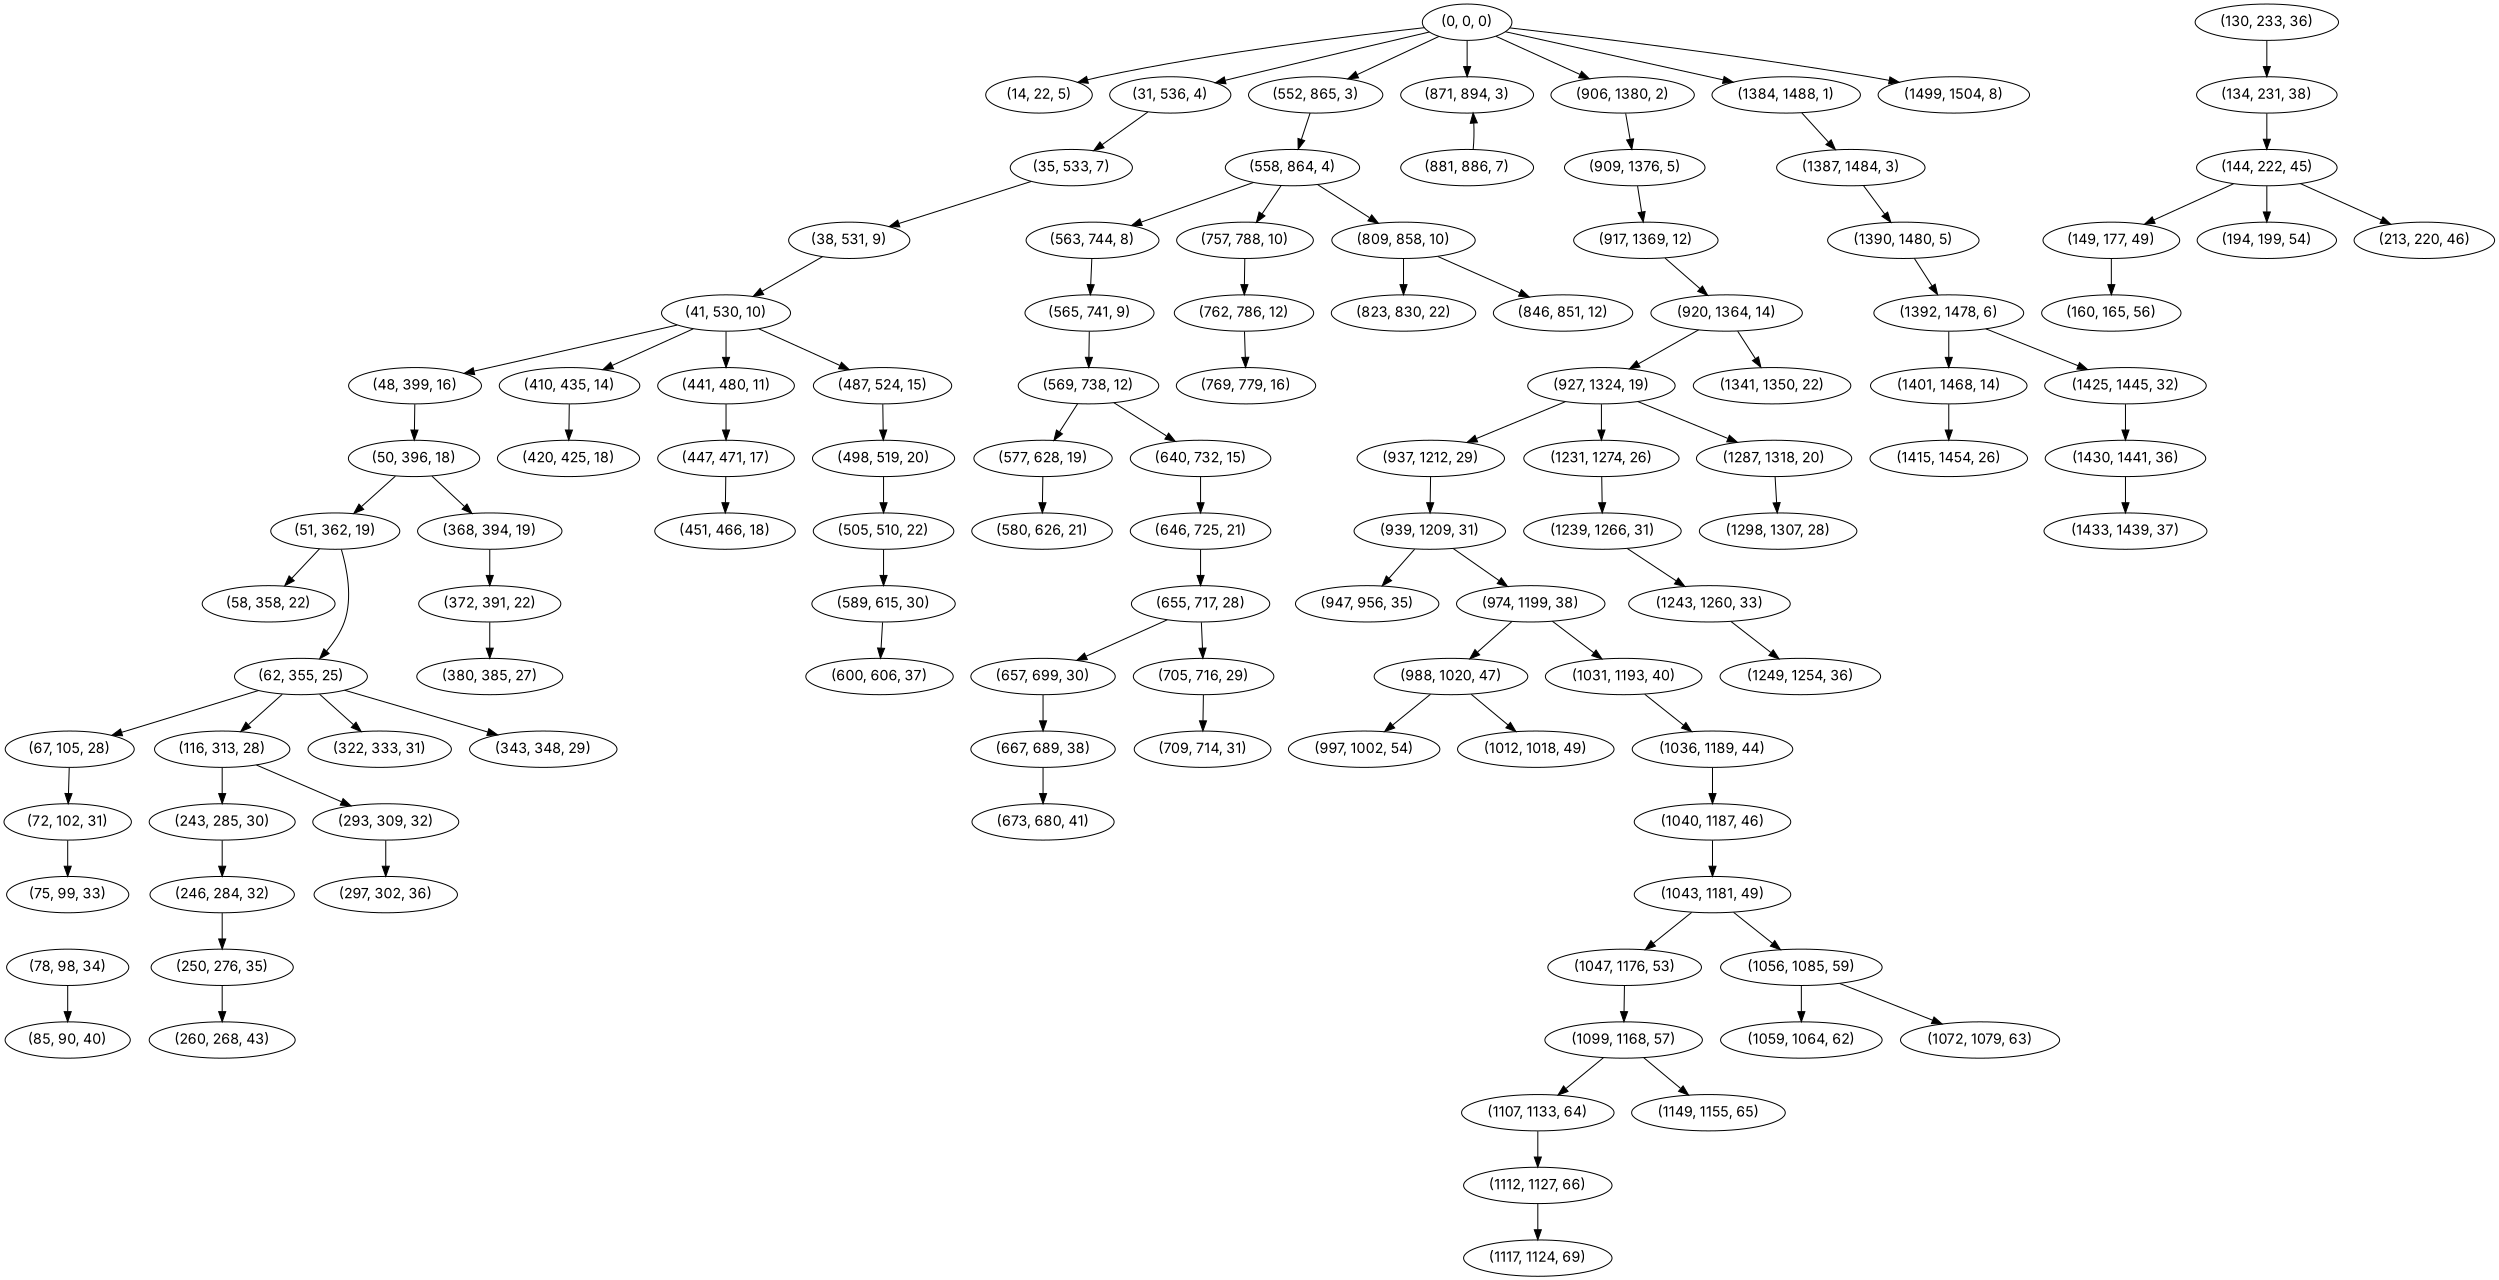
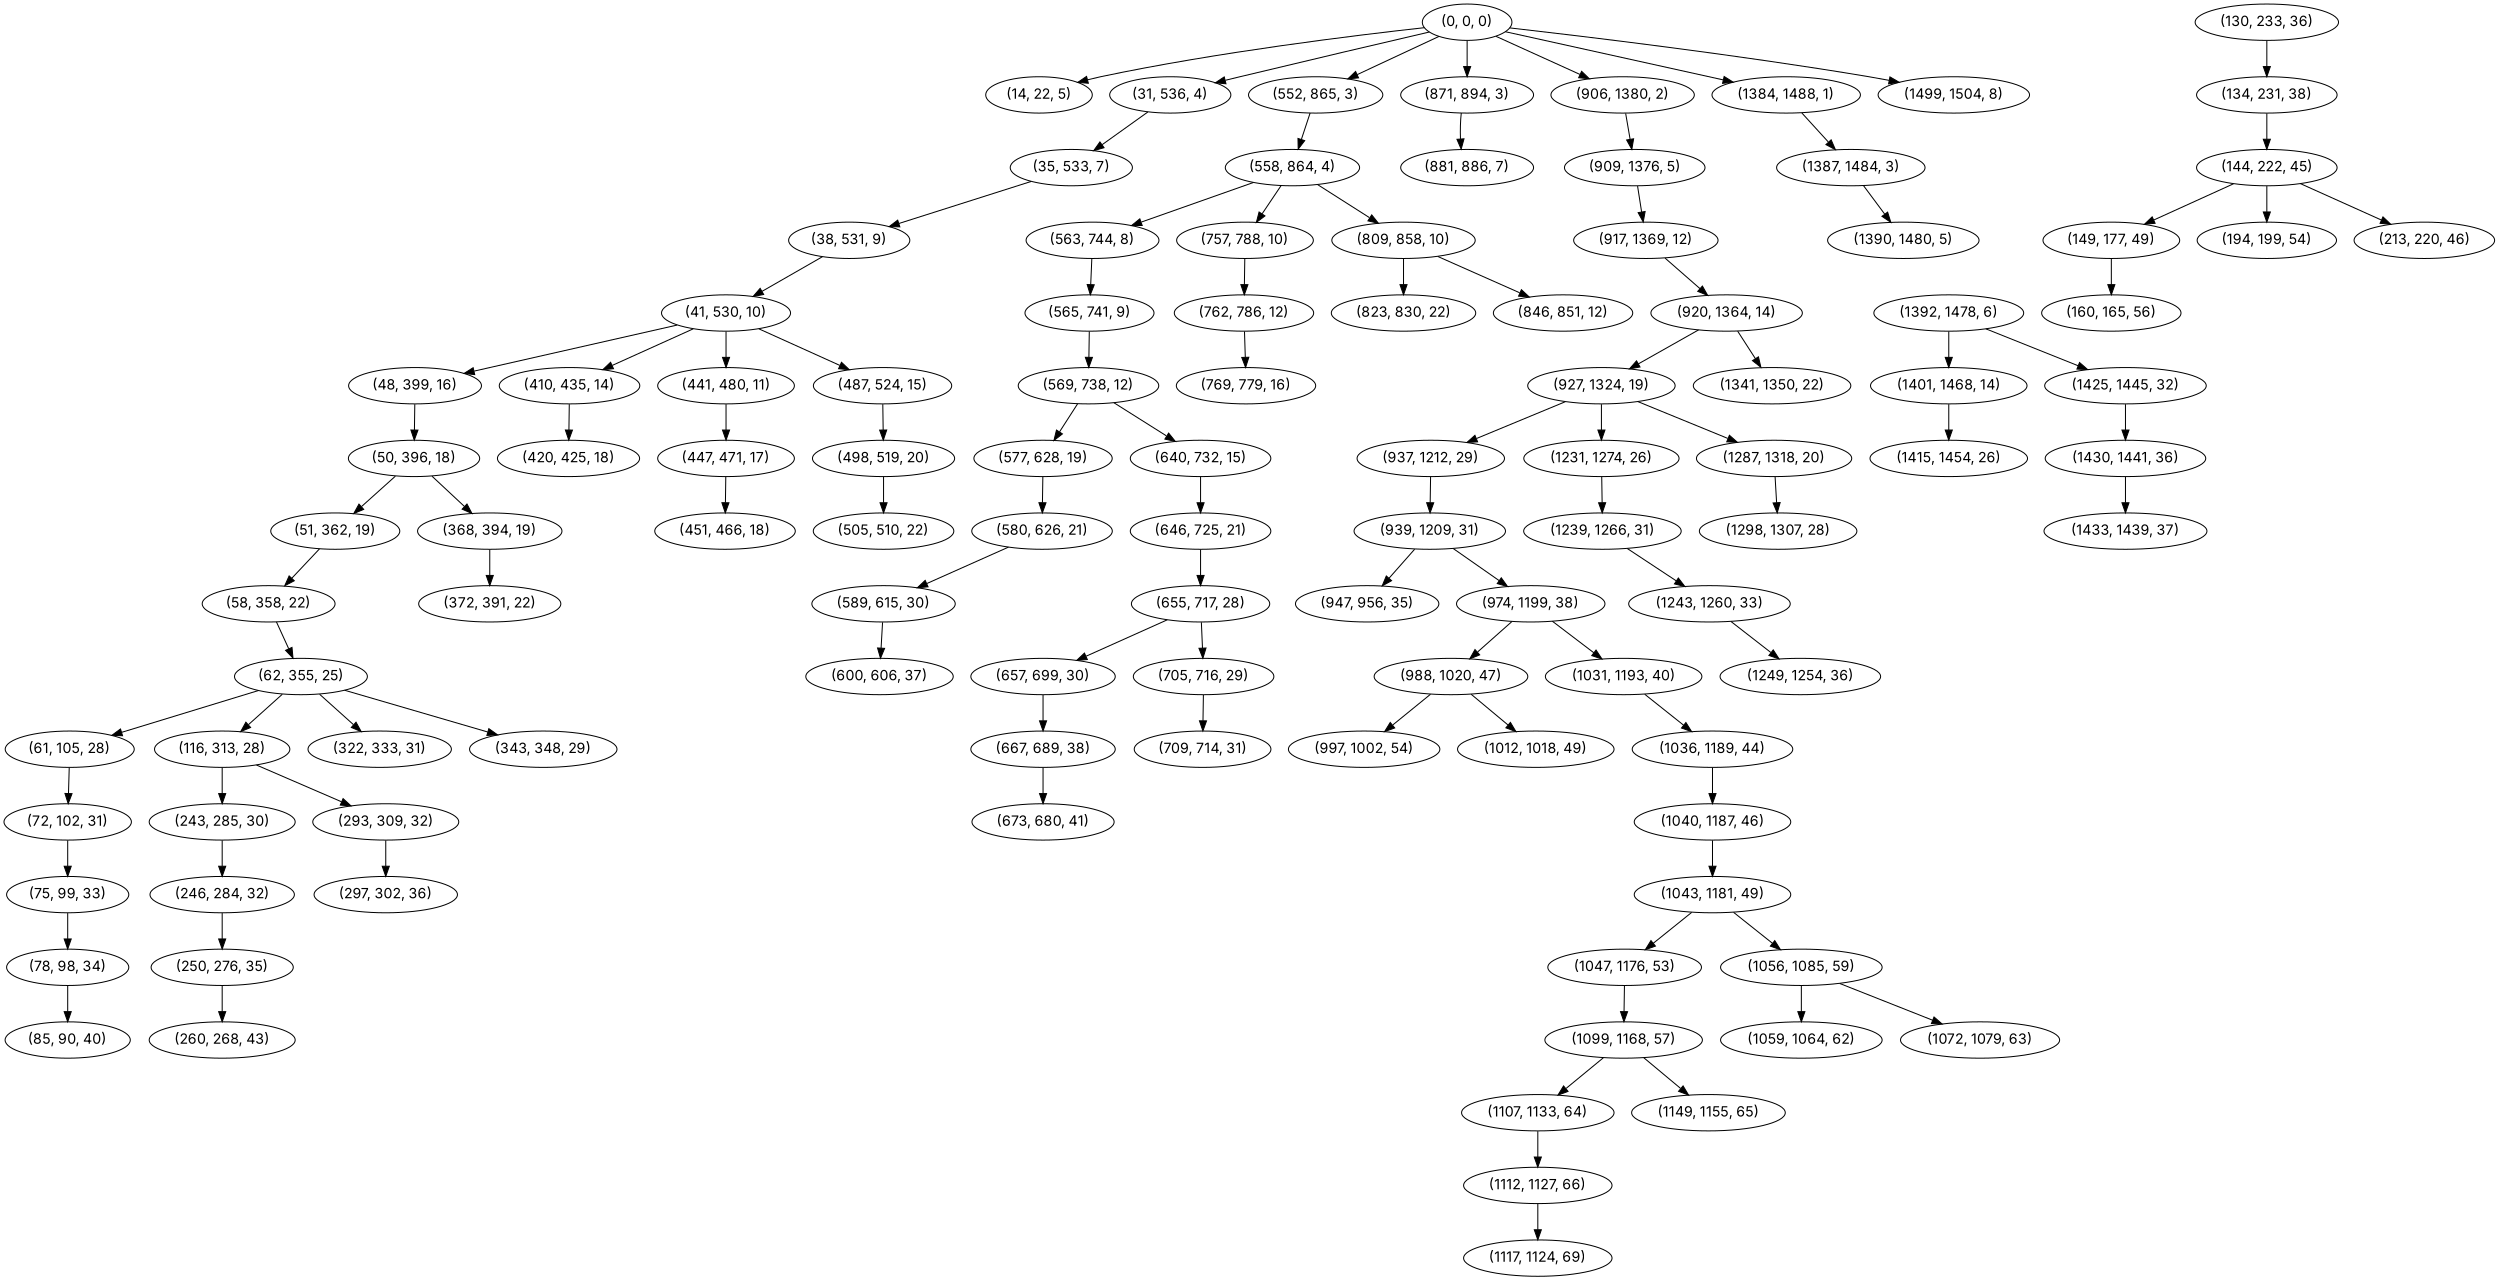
(1474, 136) -> (1460, 126)
(1923, 272) -> none
(884, 563) -> (968, 565)
(348, 603) -> (283, 635)
(490, 677) -> none
(70, 749) -> (70, 749)
none -> (68, 926)
